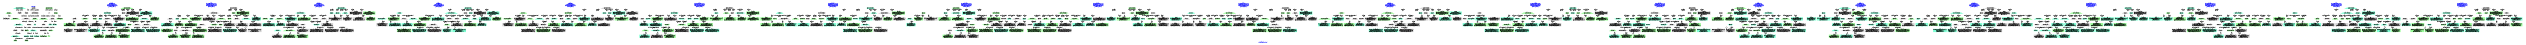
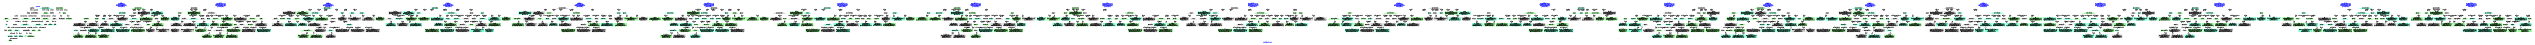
none -> (33, 19)
(15, 27) -> (32, 21)
